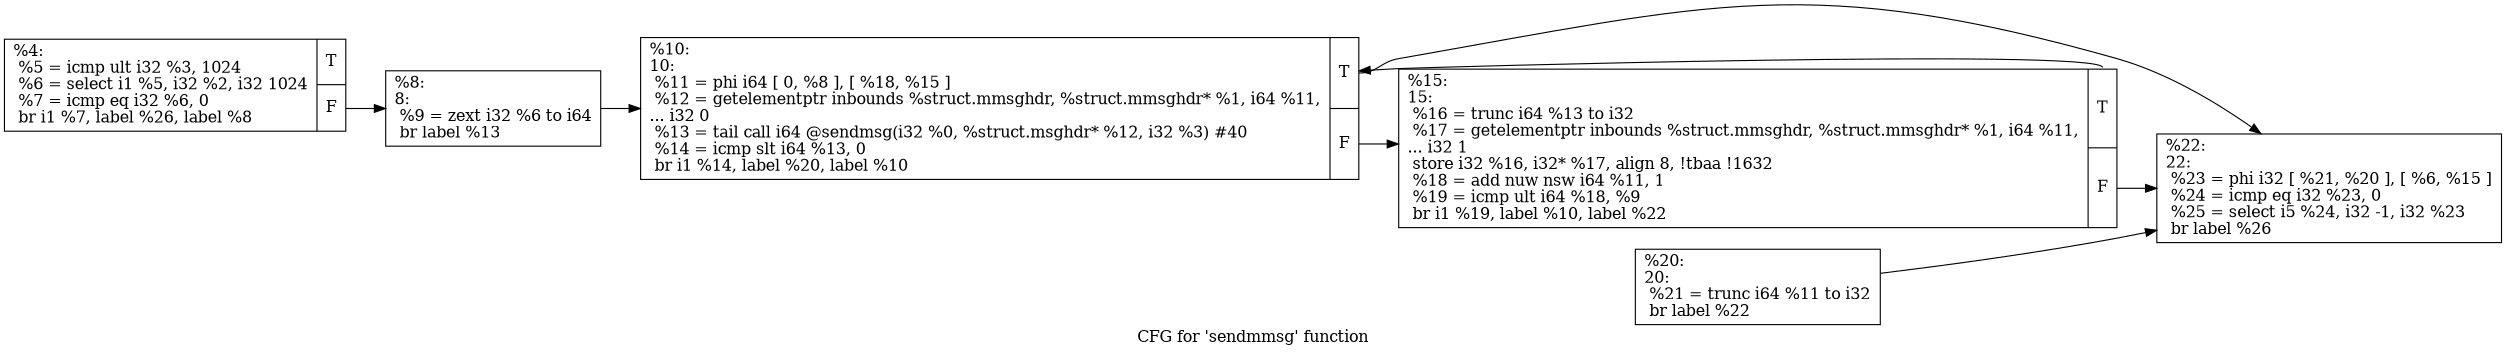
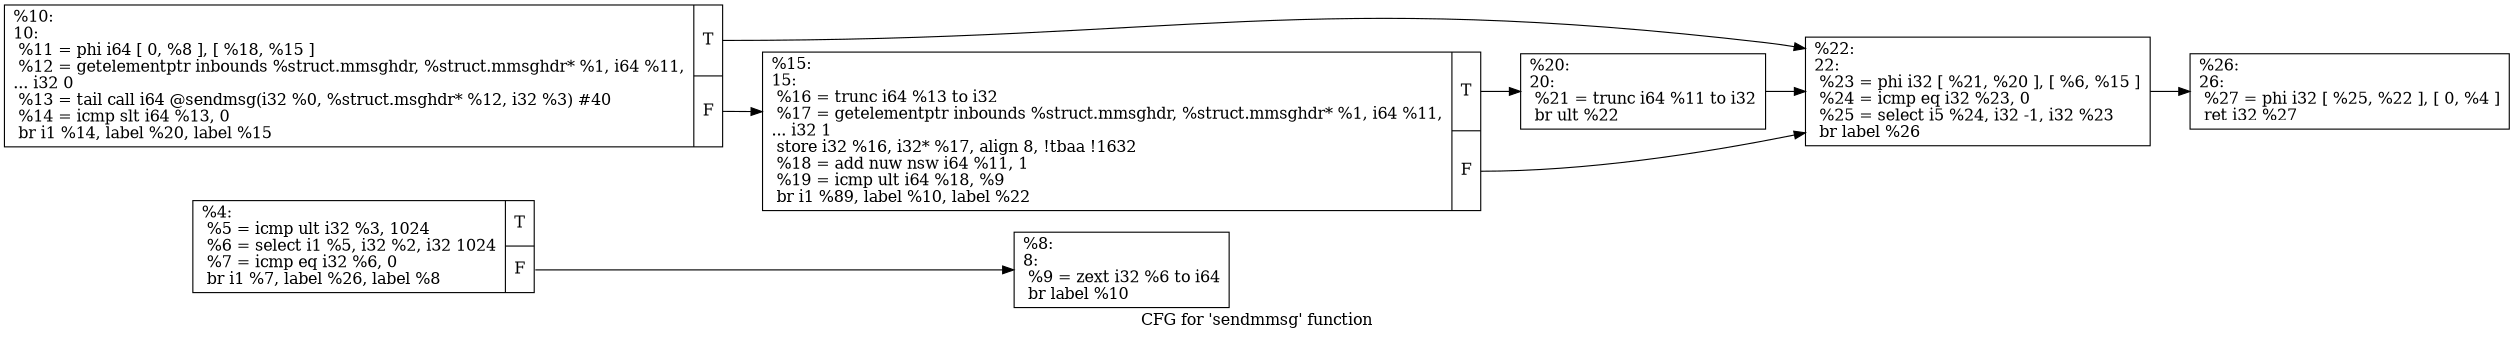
(1737, 61) -> (1495, 91)
none -> (2350, 91)
(615, 108) -> none
(448, 133) -> (1076, 294)
(779, 166) -> (143, 134)
(1537, 214) -> (901, 197)
(1697, 311) -> (1574, 116)
